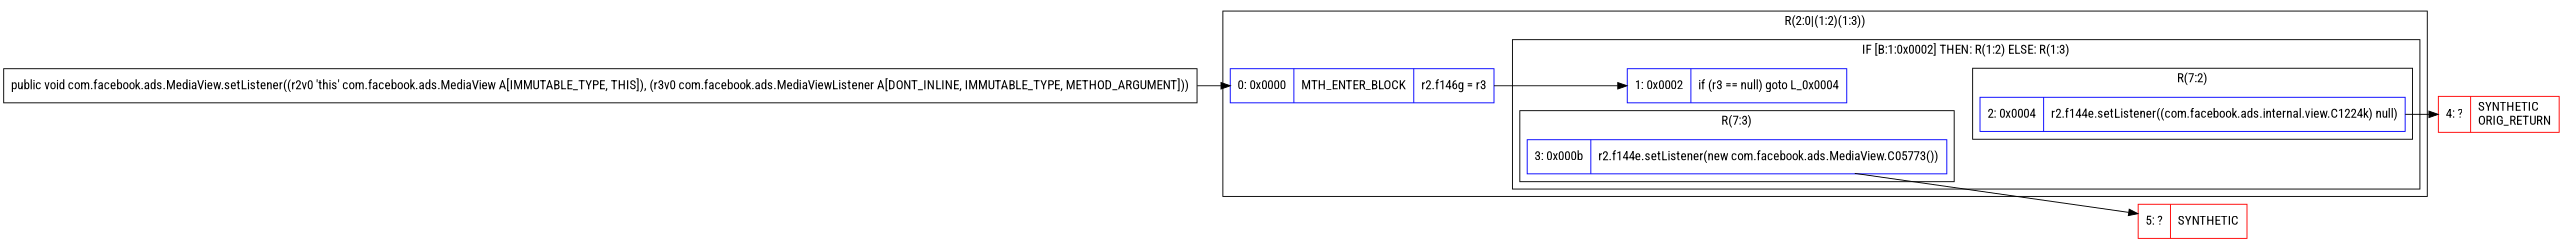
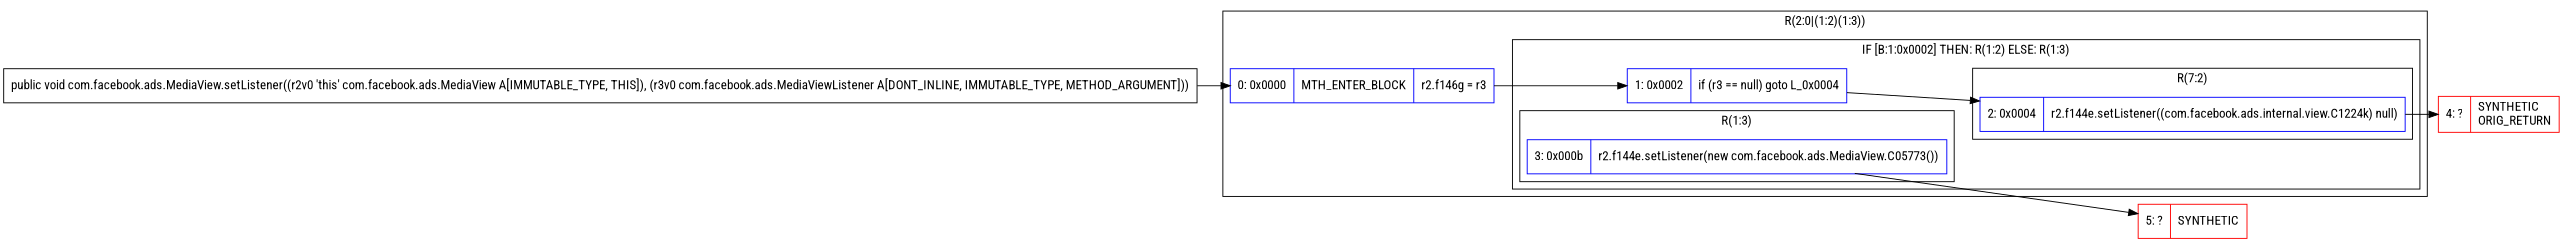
none -> (1909, 97)
(1737, 121) -> (1737, 121)
